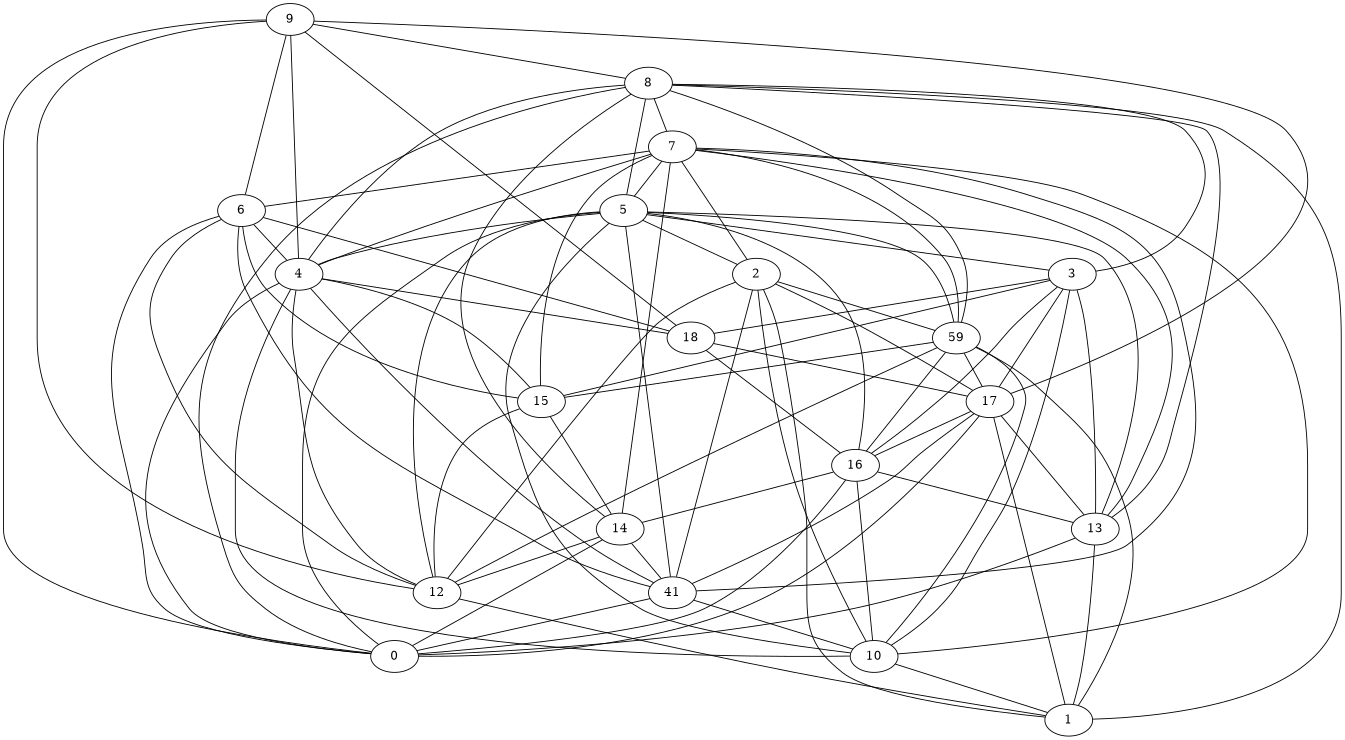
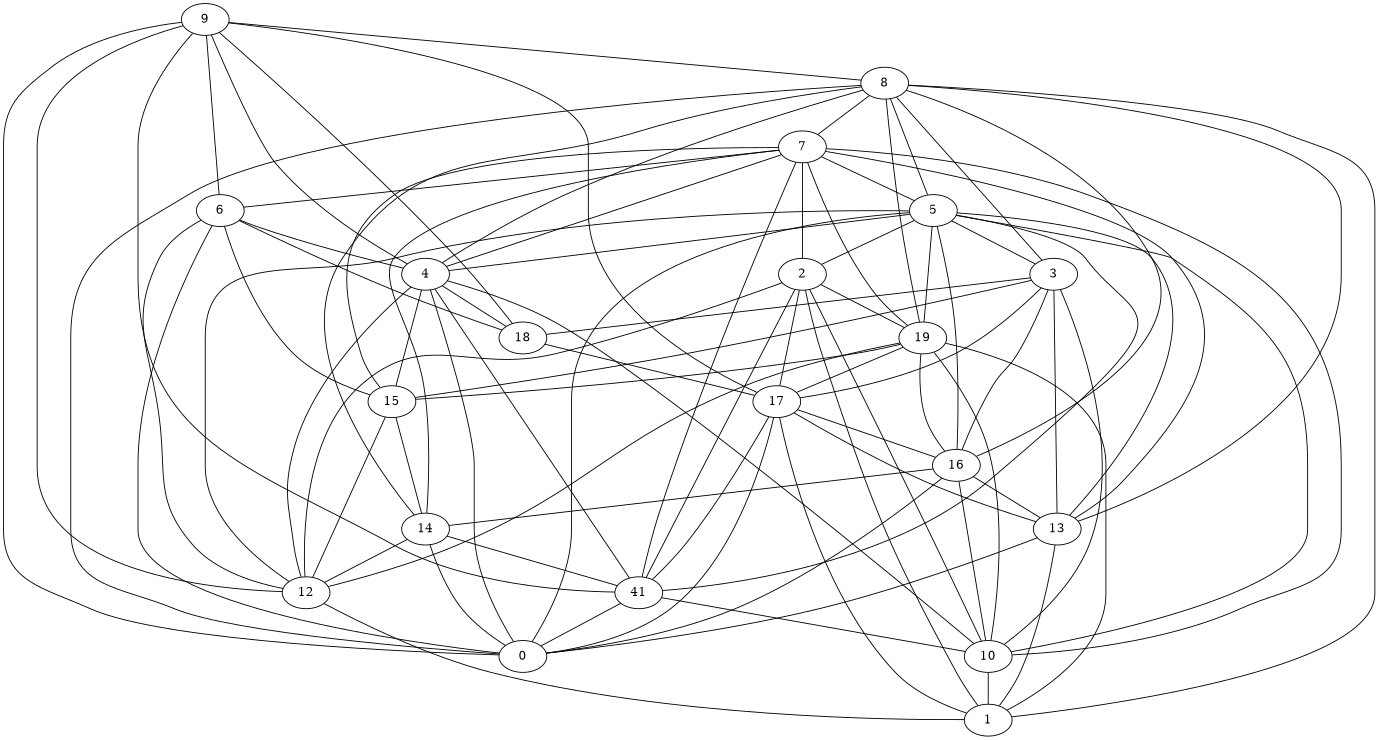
(956, 338) -> (923, 338)
(767, 397) -> (1122, 217)
(390, 459) -> (193, 424)
